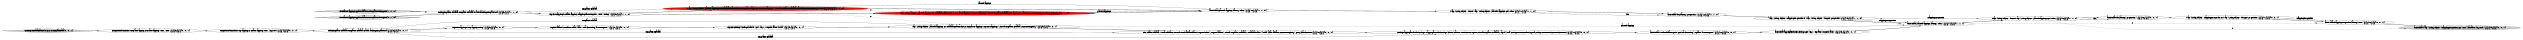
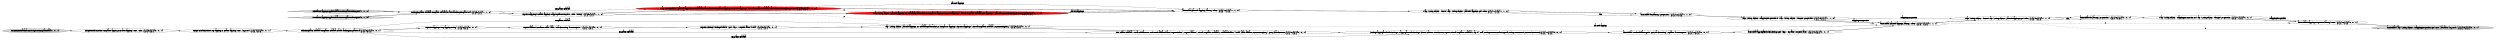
(49, 31) -> (35, 31)
